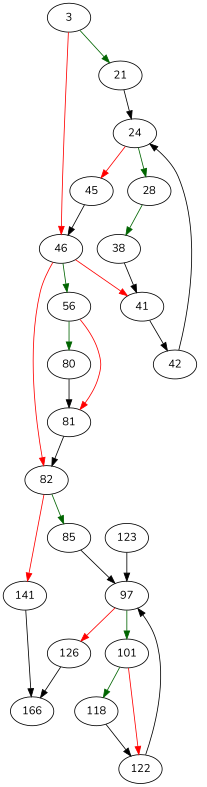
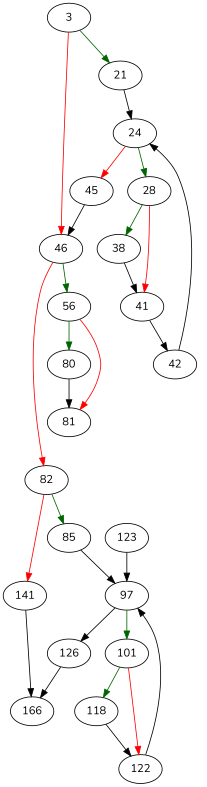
(98, 275) -> (149, 245)
(59, 447) -> none
(101, 622) -> (101, 622)
